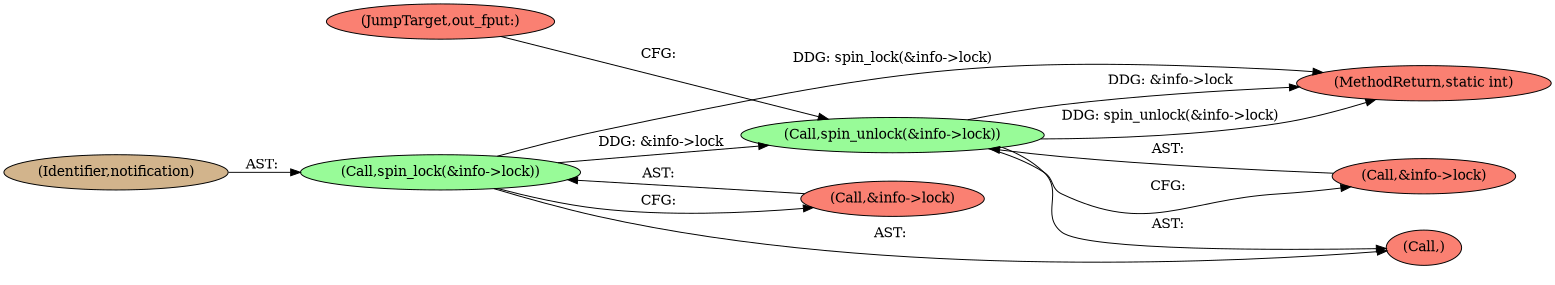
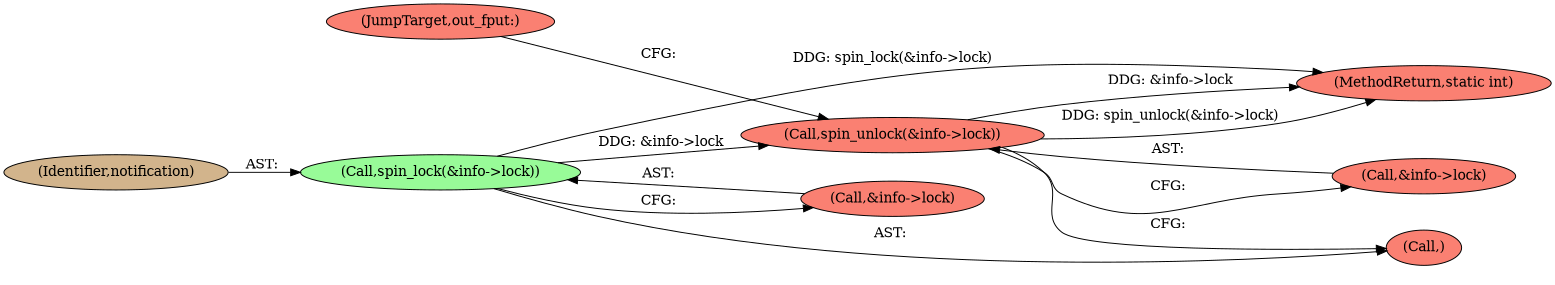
(893, 135) -> (893, 135)
(1170, 225) -> (1170, 225)
